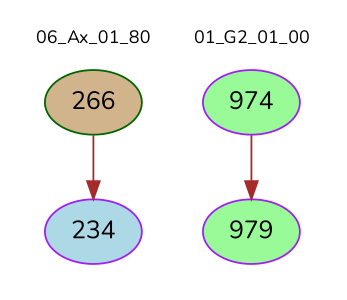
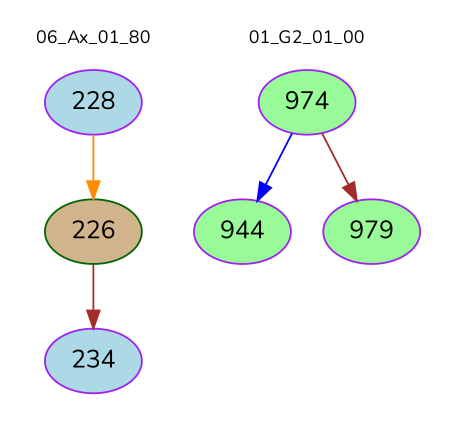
(93, 102) -> (93, 232)
none -> (93, 102)
none -> (242, 232)
